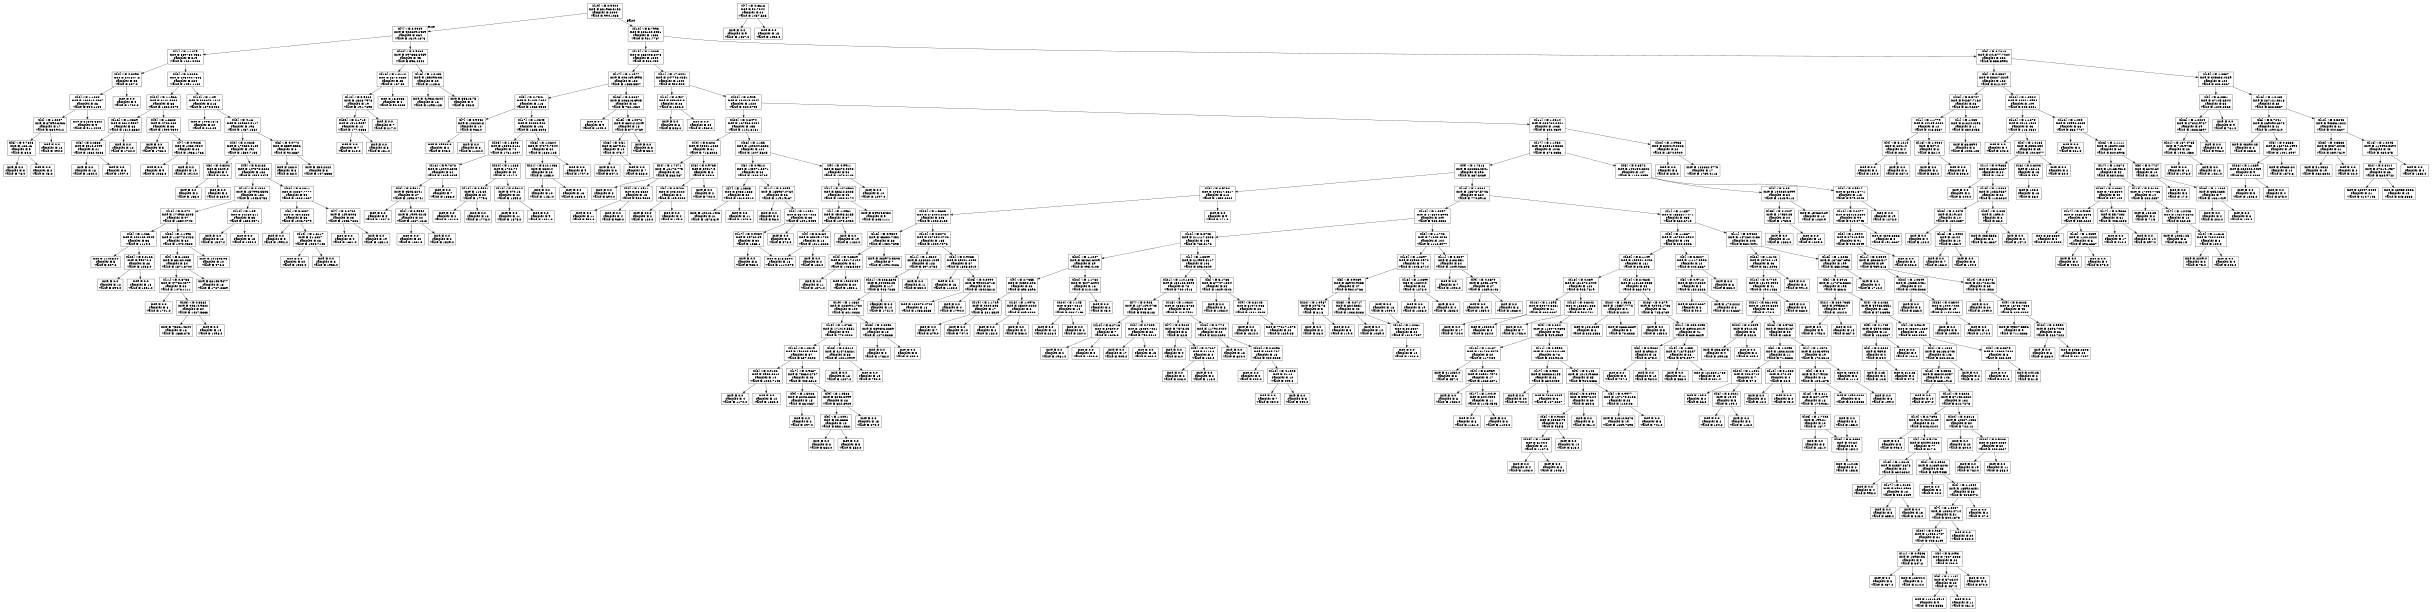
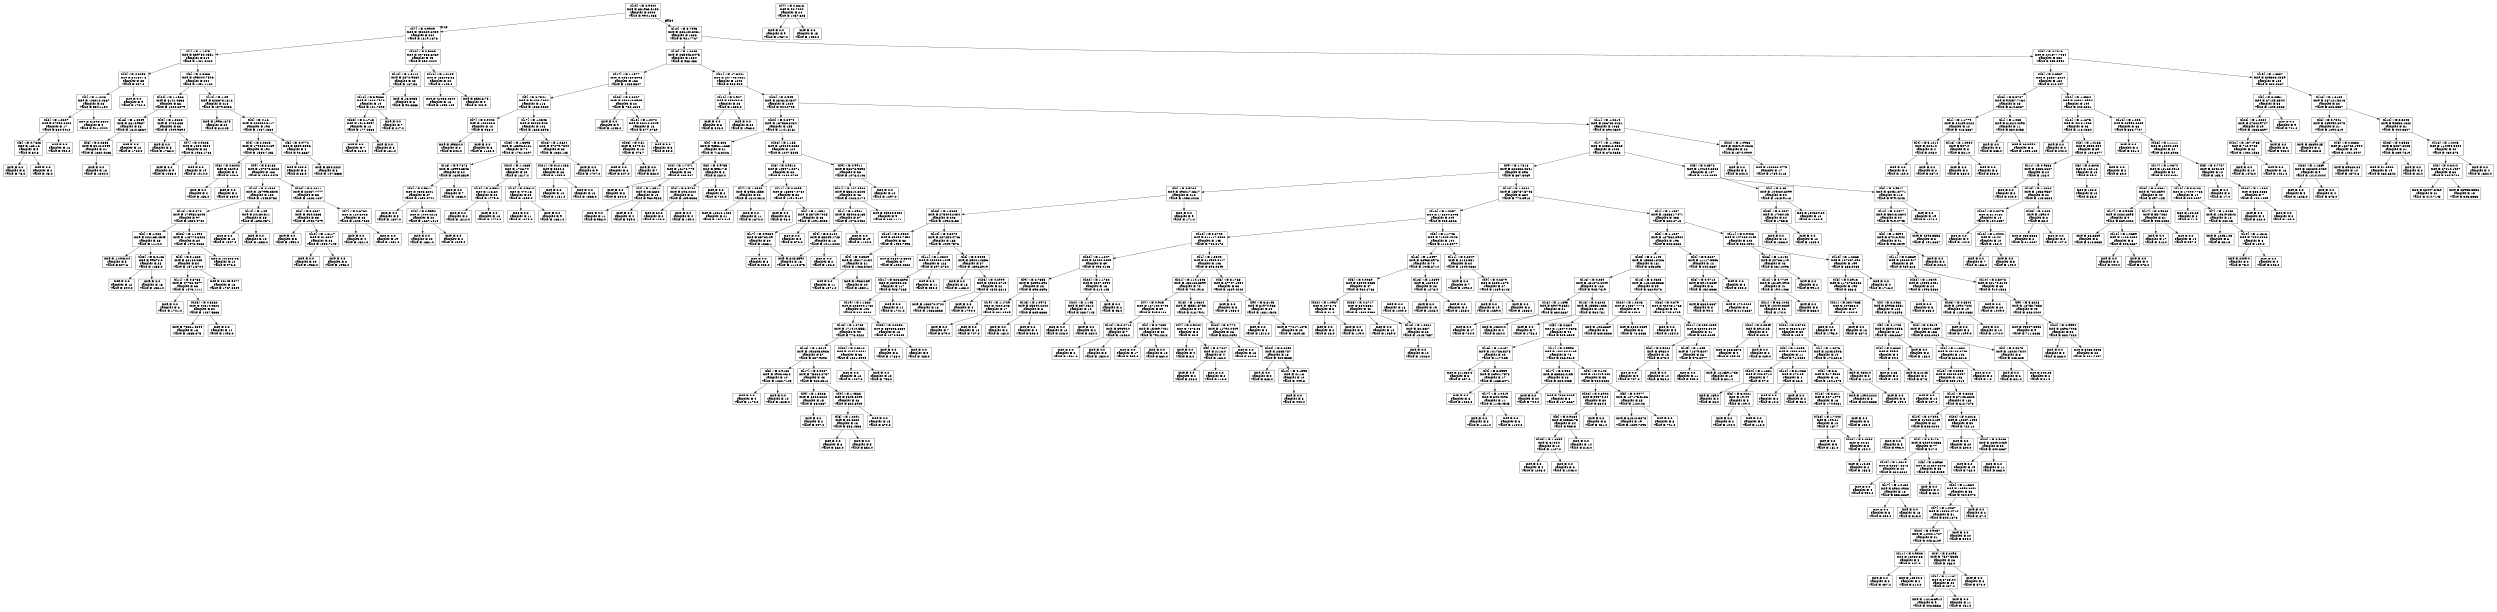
none -> (1991, 148)
(117, 171) -> none
(881, 308) -> (893, 308)
(1268, 399) -> none
